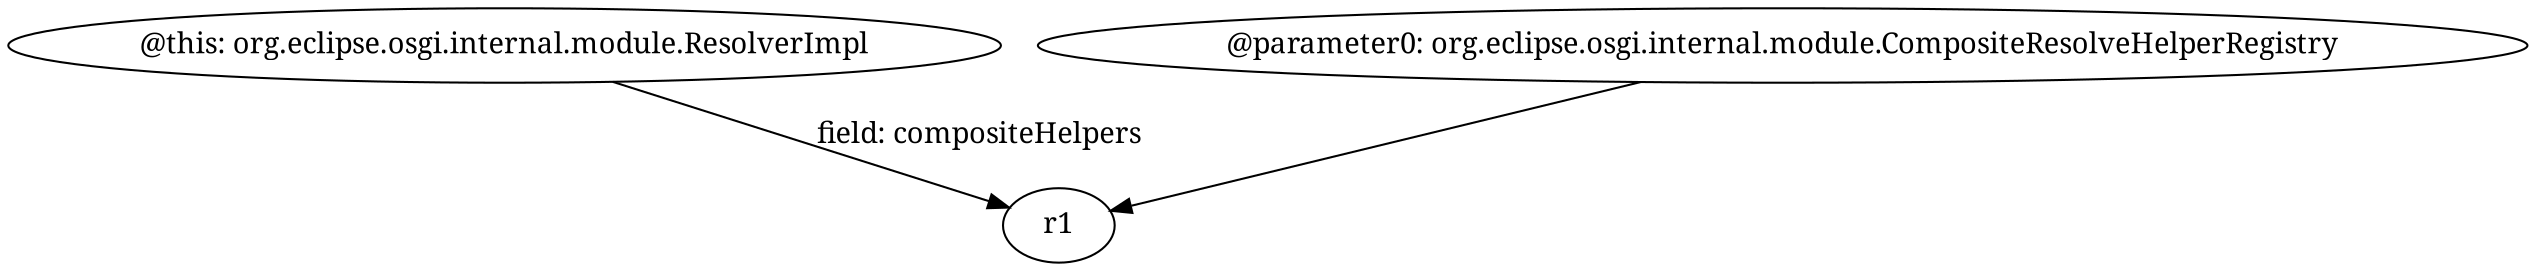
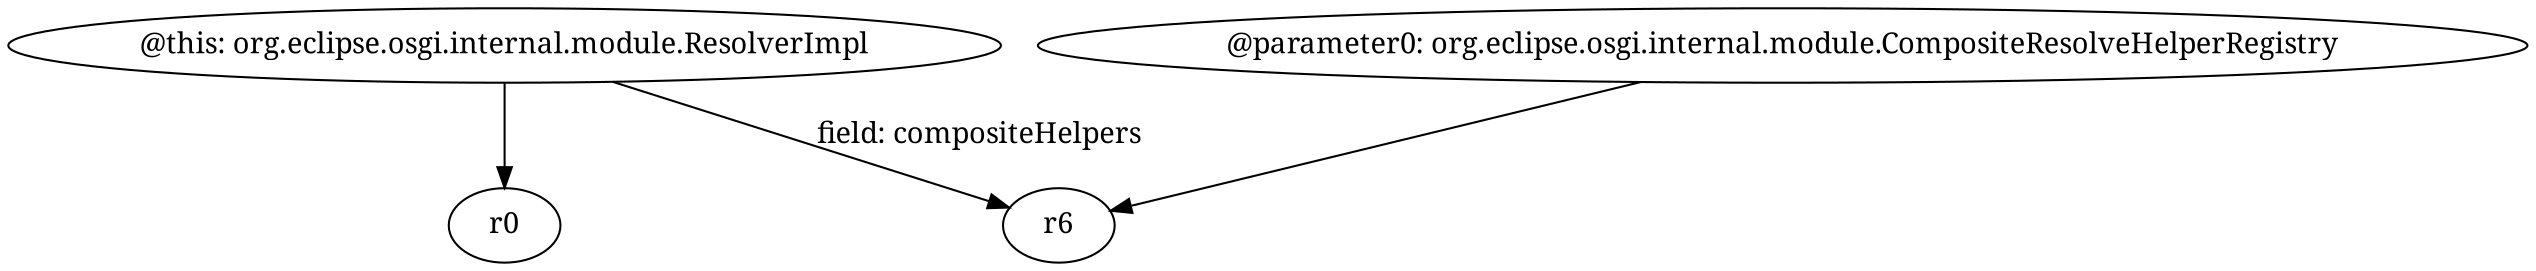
none -> (505, 225)
(1059, 225) -> (1059, 225)
